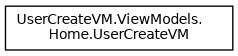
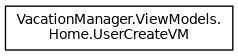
(119, 28) -> (119, 28)
